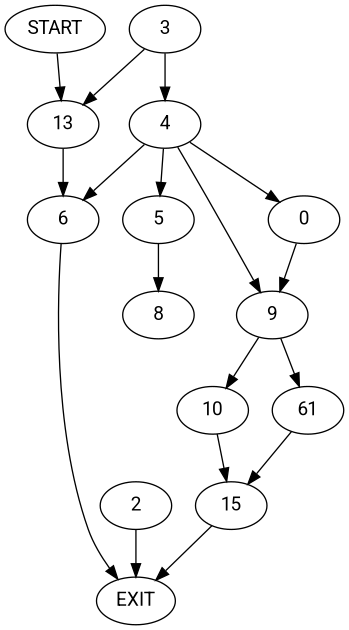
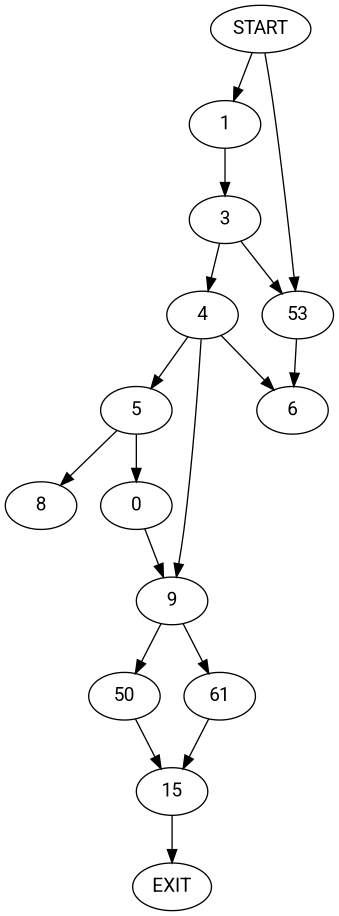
(63, 124) -> (298, 315)
none -> (225, 124)
(229, 168) -> (136, 451)
(63, 410) -> none
(213, 410) -> (124, 696)
(136, 506) -> none
